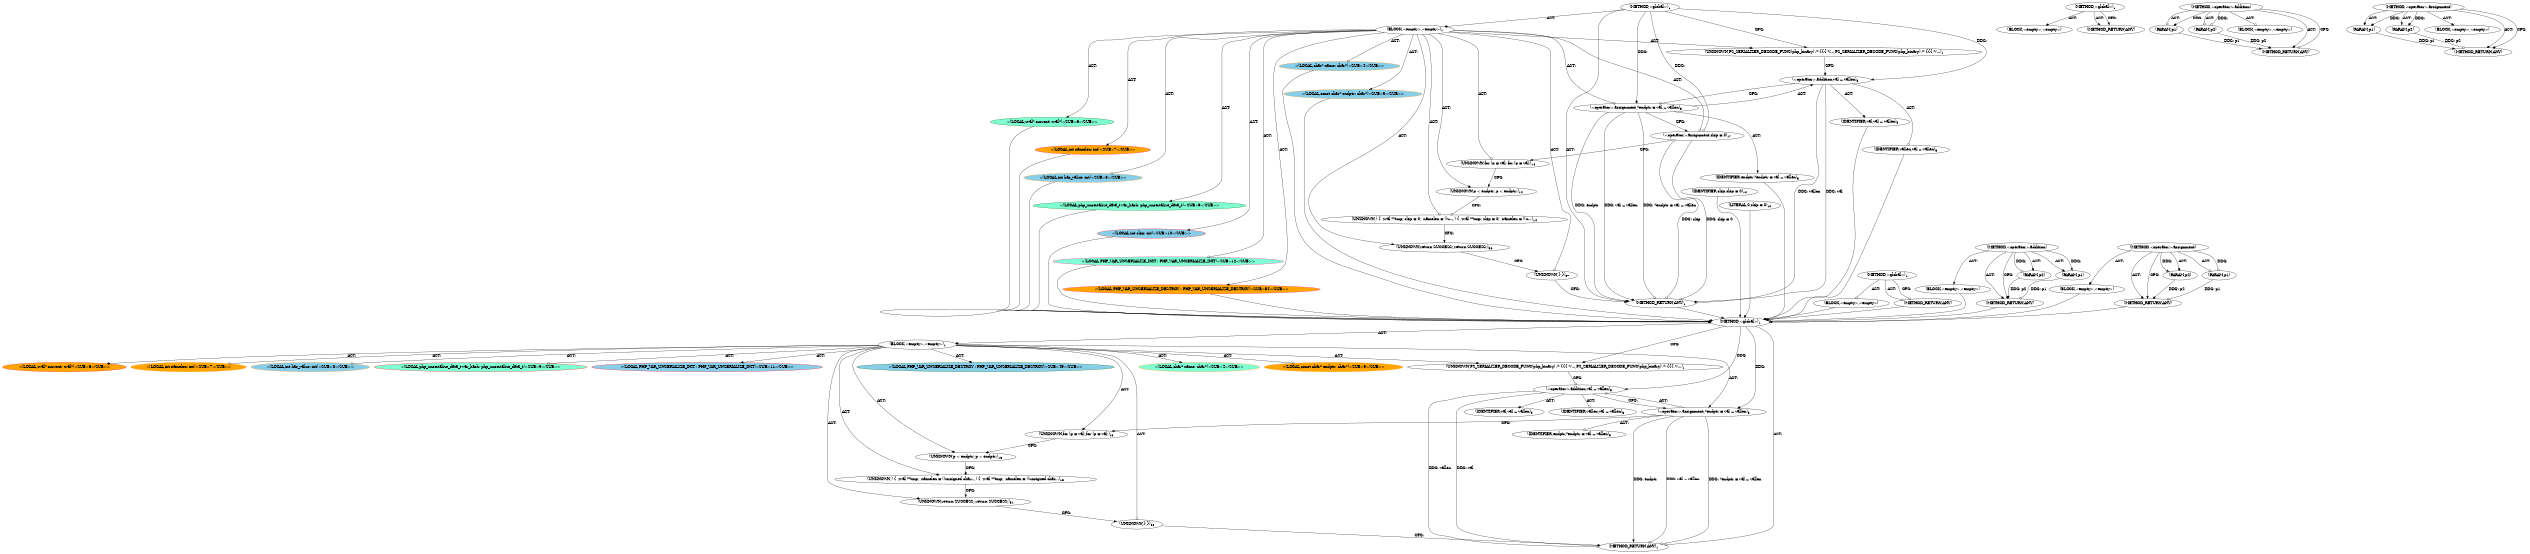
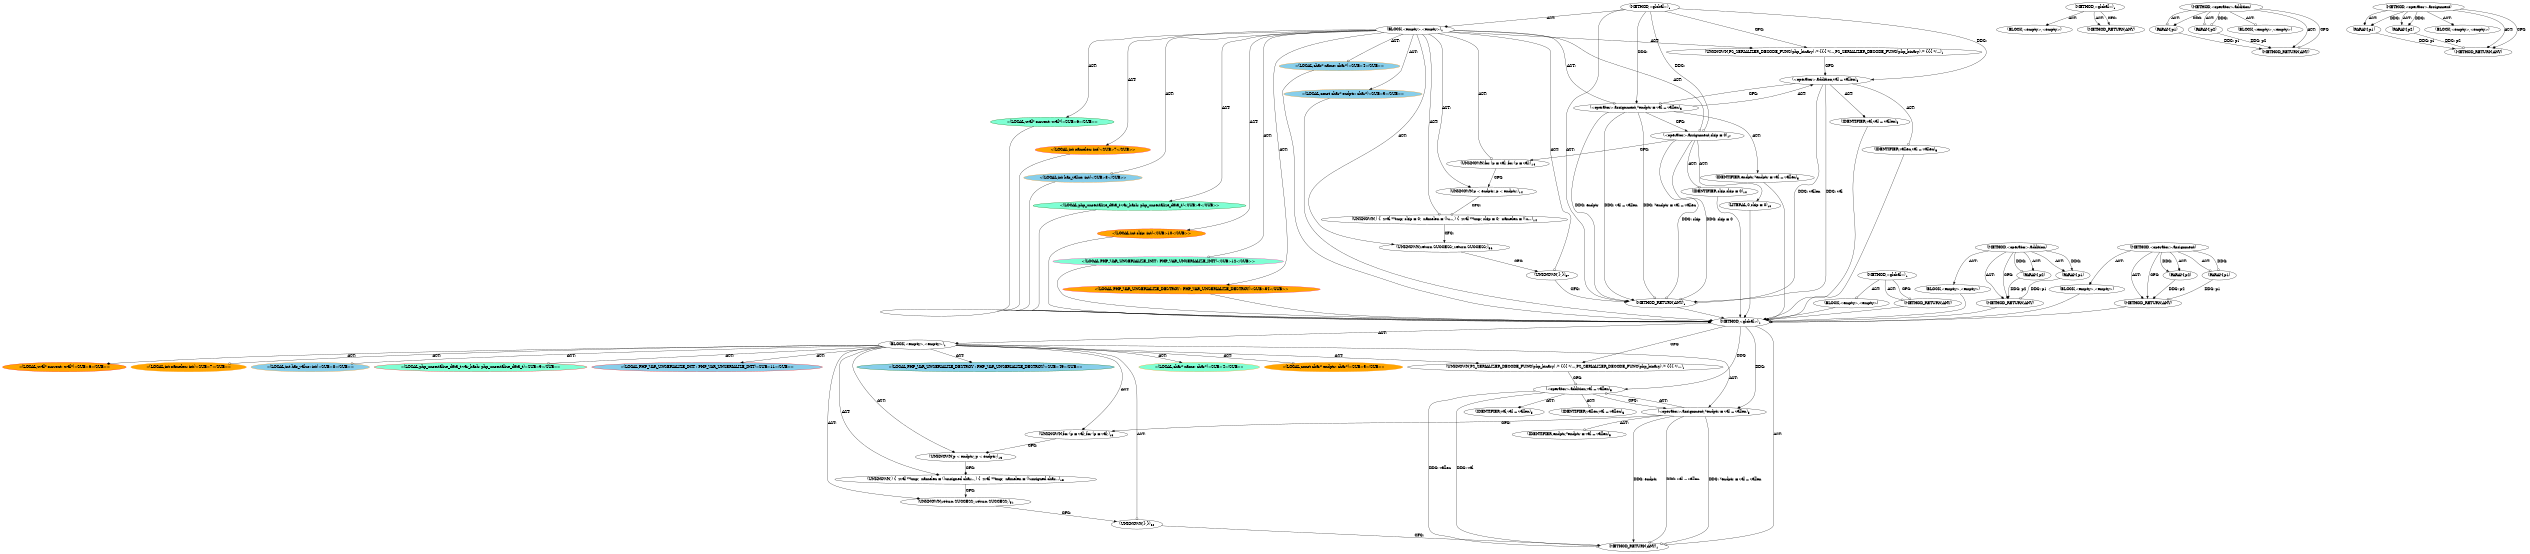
none -> (1688, 165)
none -> (1716, 186)
(1151, 234) -> (1151, 234)
